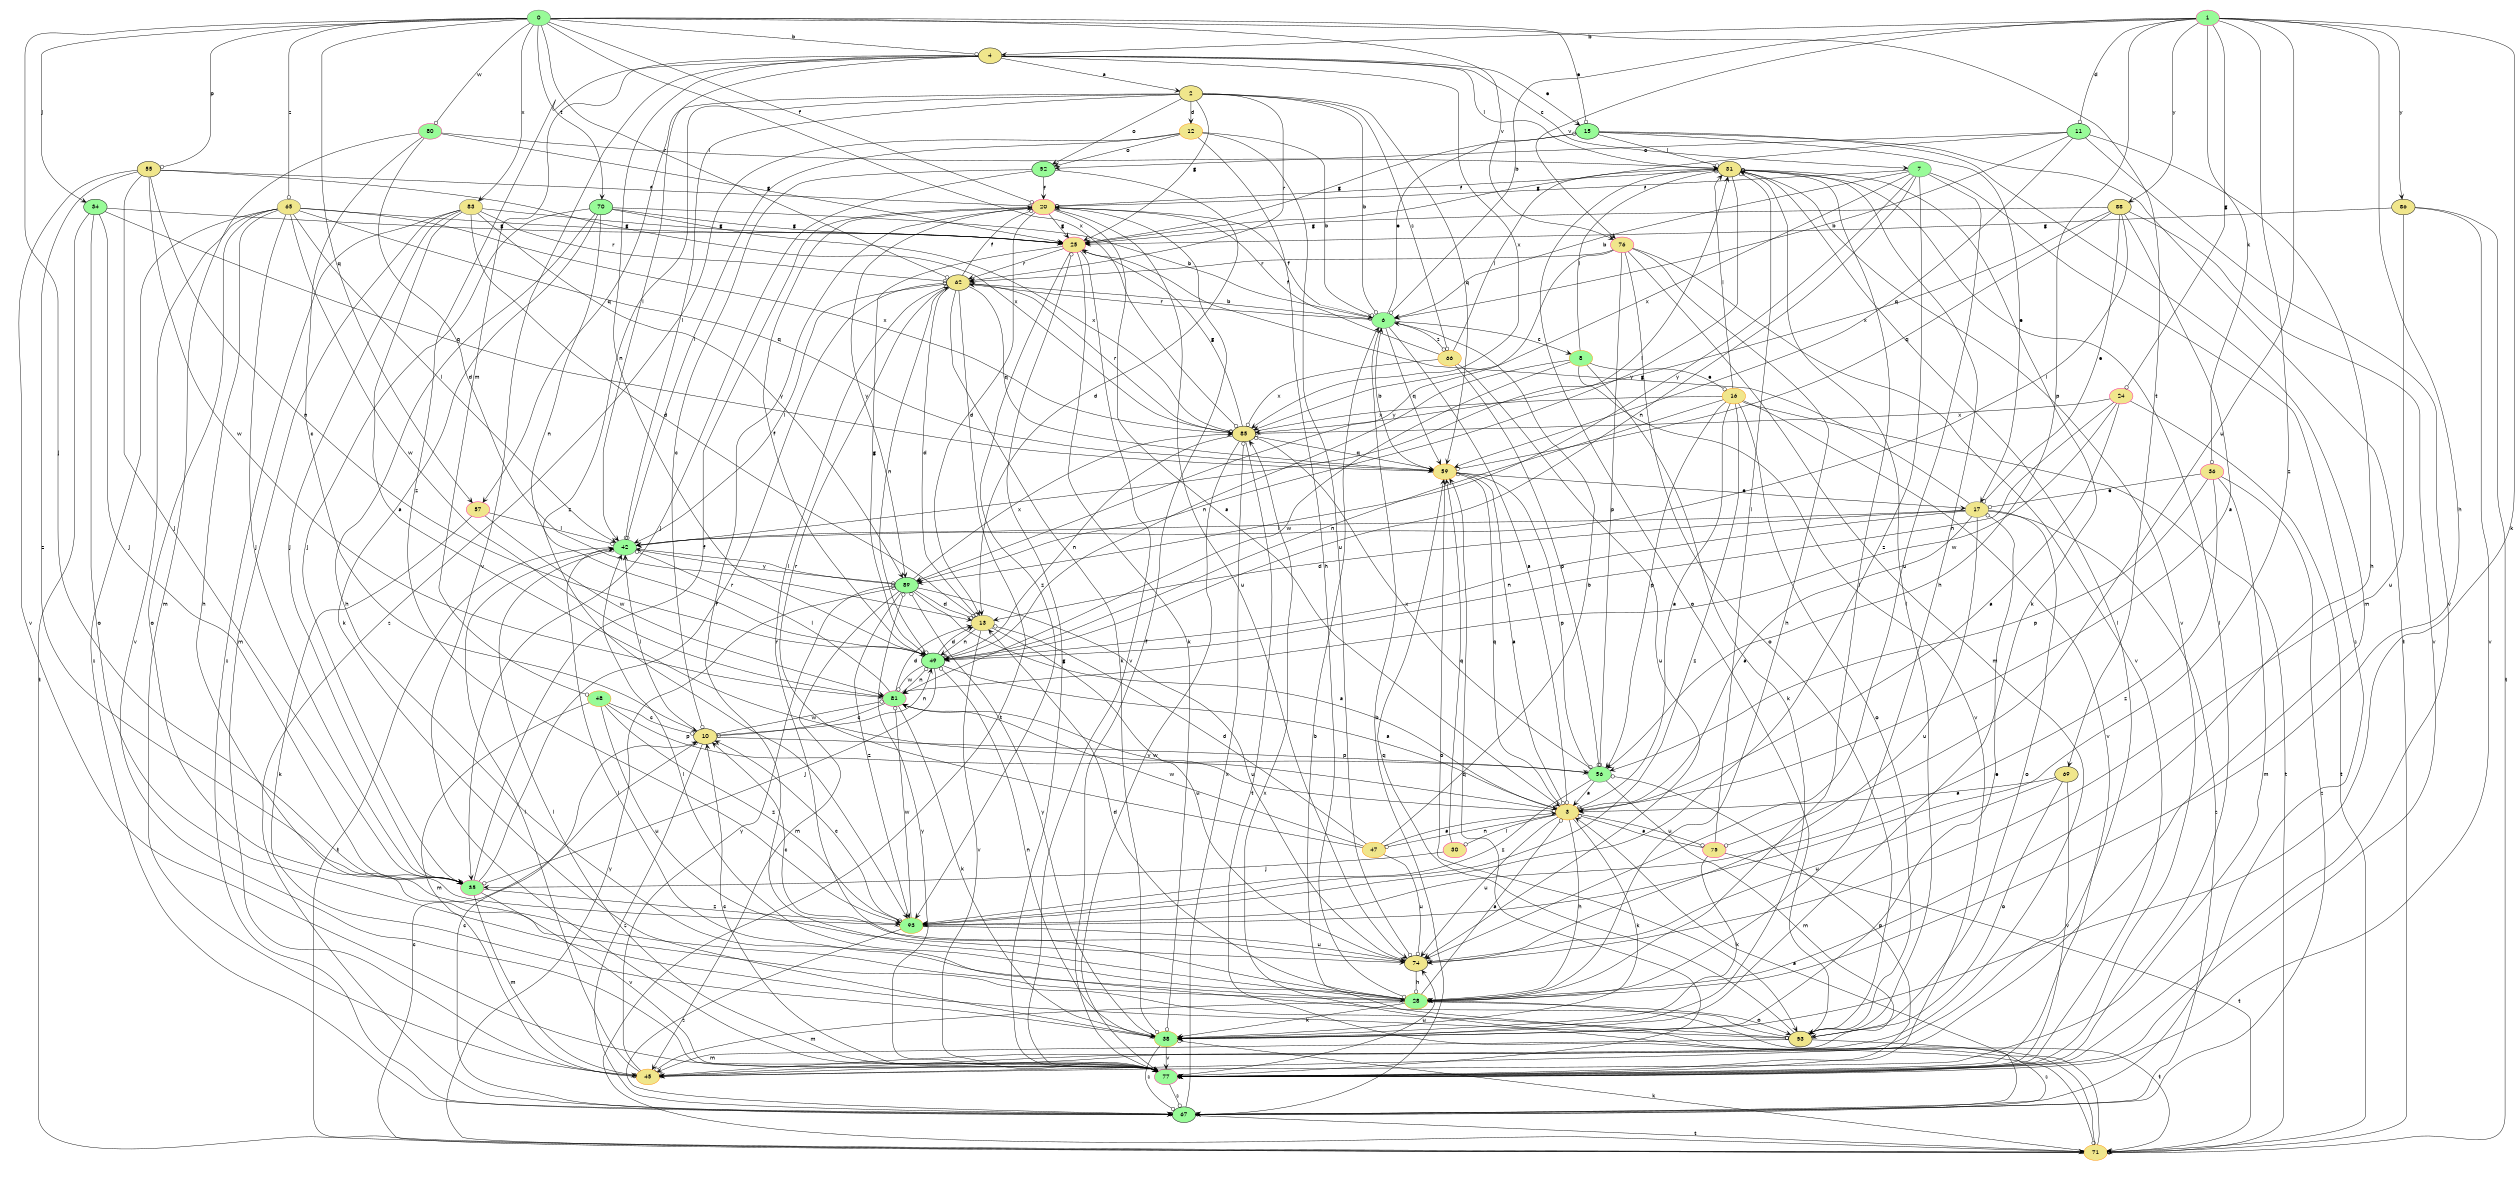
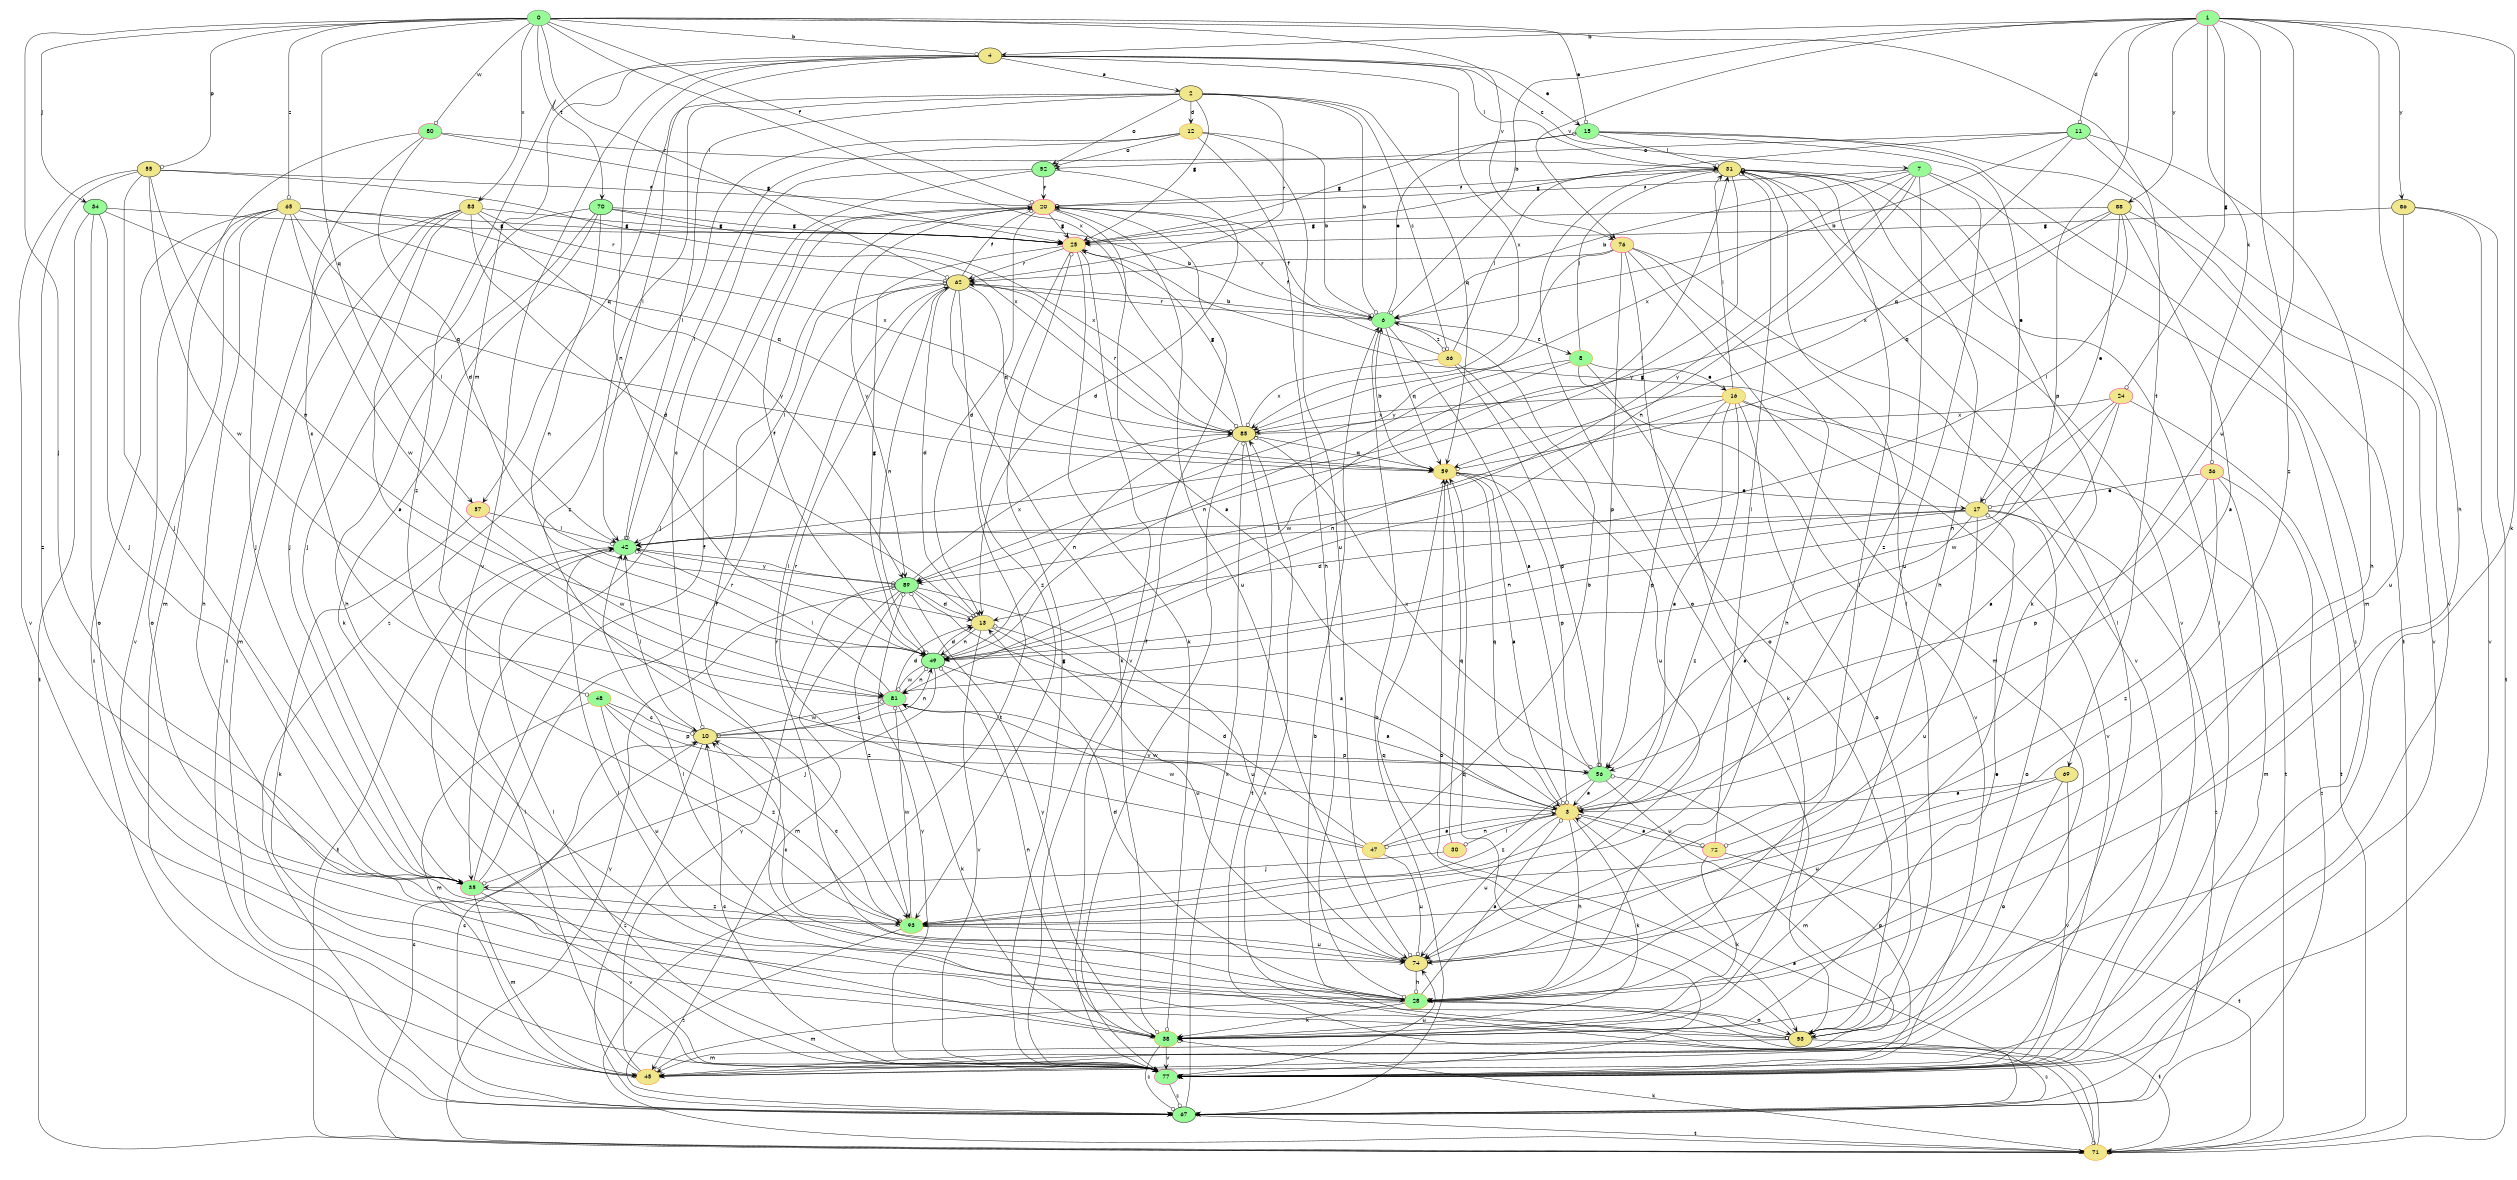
(1587, 131) -> (1587, 131)
(1651, 369) -> (1651, 369)
(1714, 850) -> (1714, 850)
